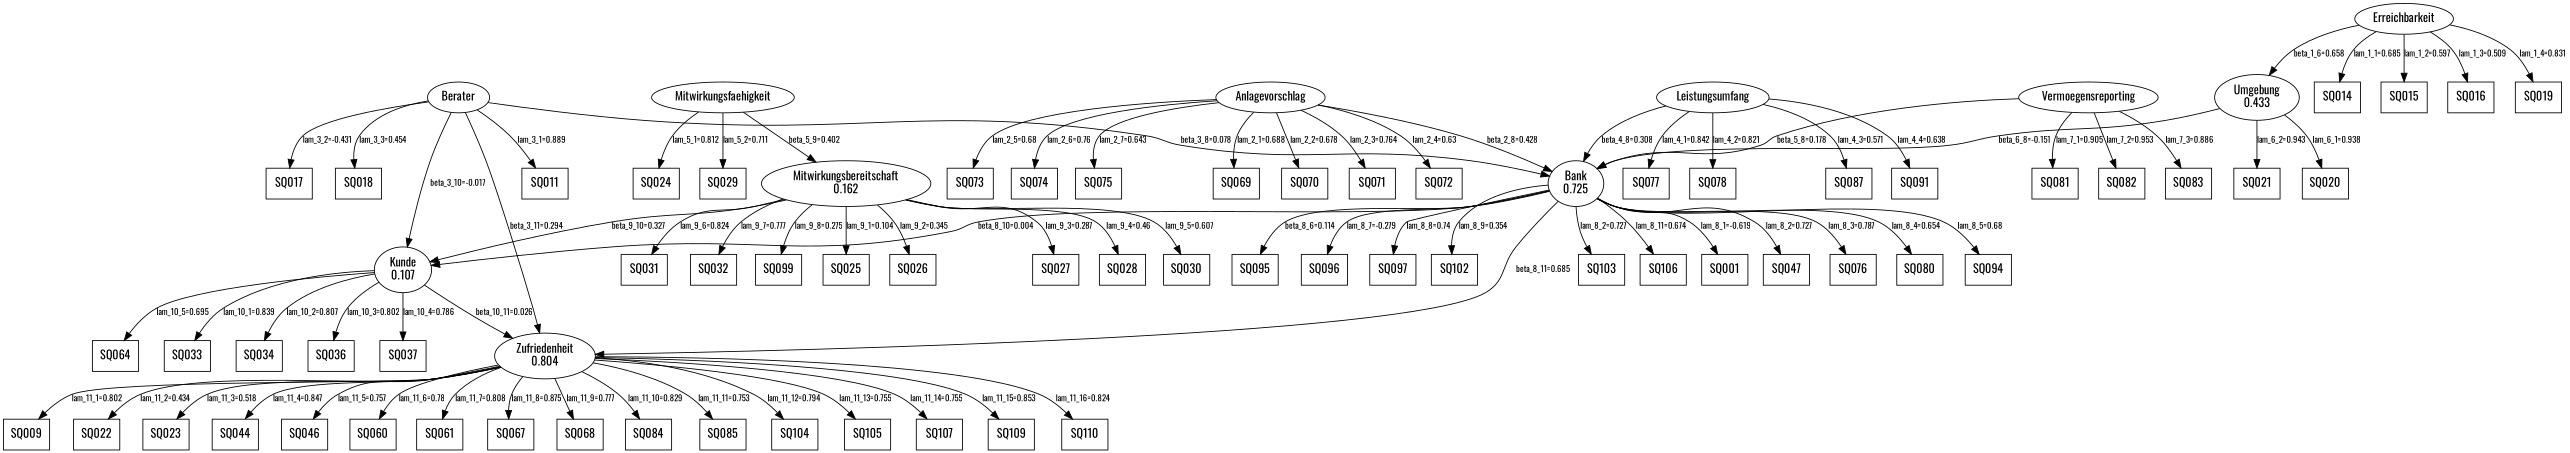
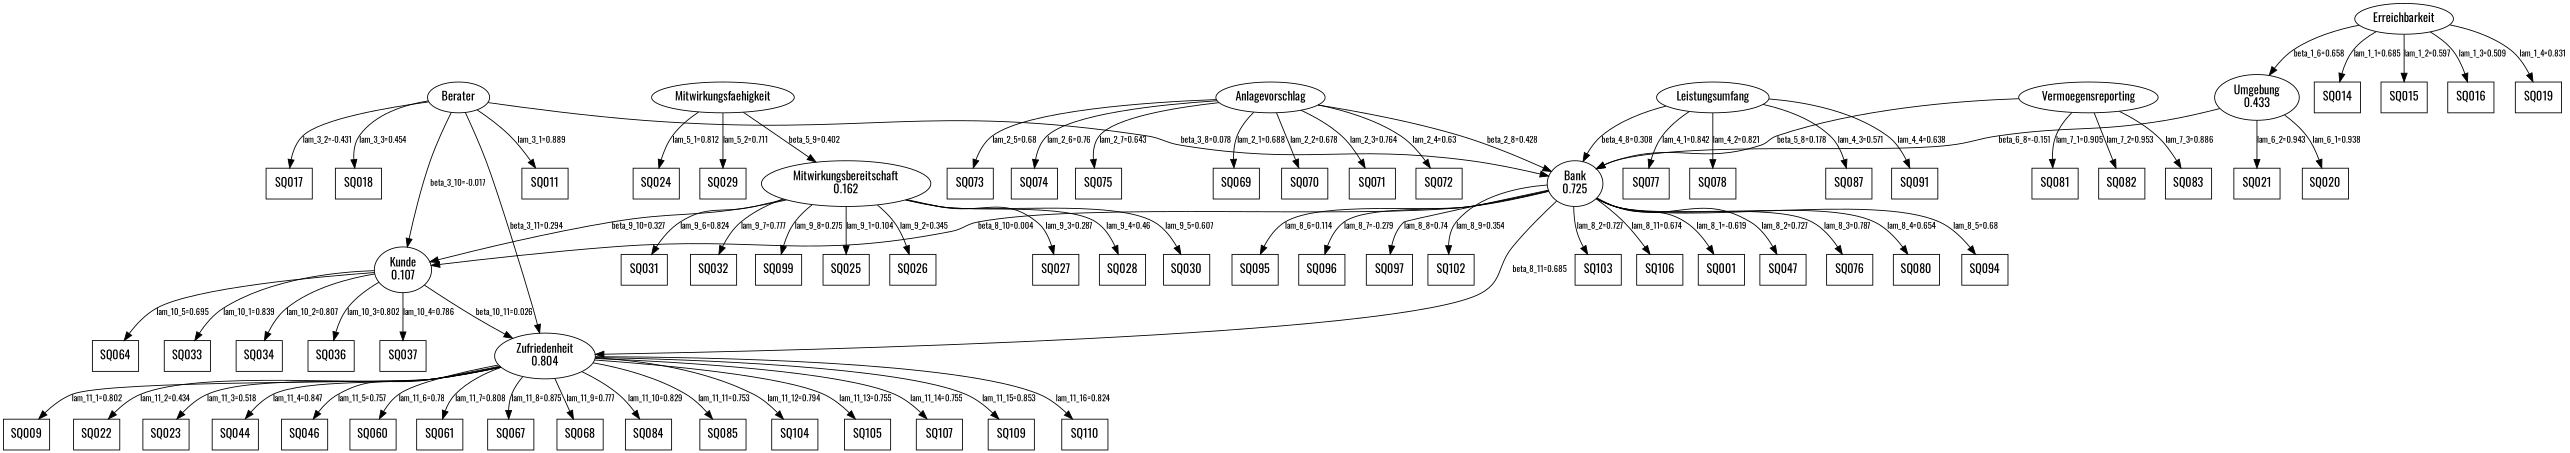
(1310, 227) -> (1309, 227)
